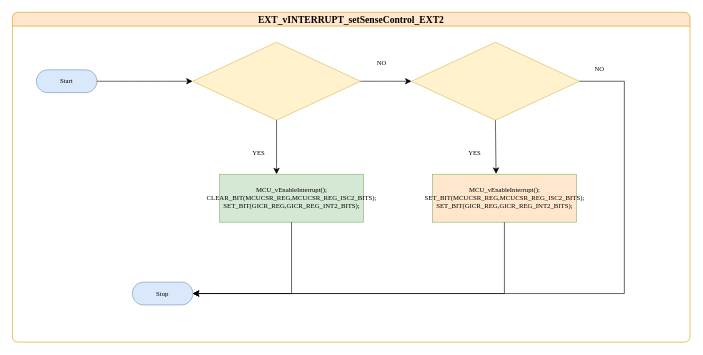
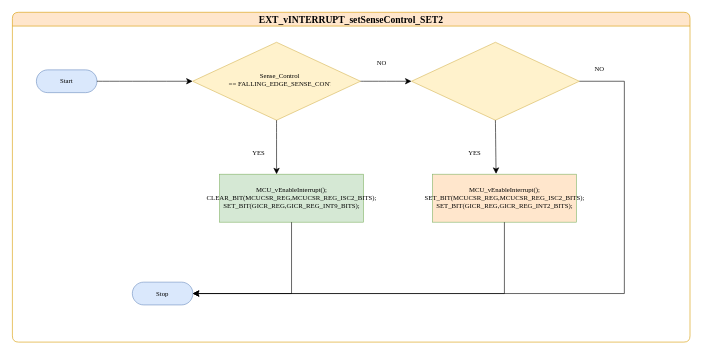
(351, 20) -> (351, 20)
none -> (280, 80)
(292, 198) -> (292, 198)
